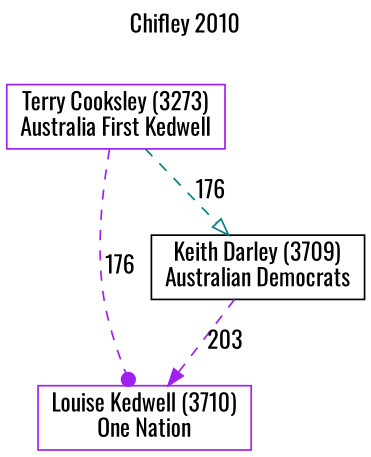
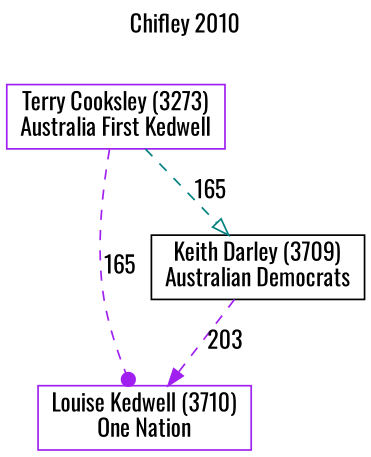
(211, 192) -> (211, 192)
(120, 267) -> (120, 267)
